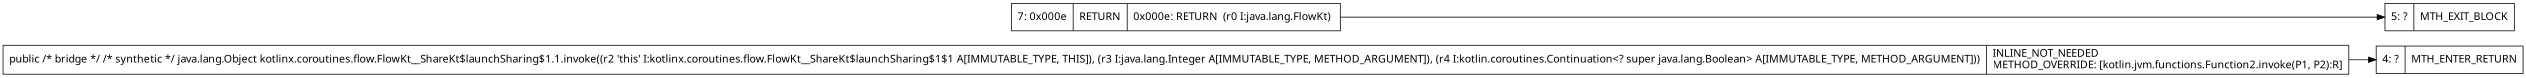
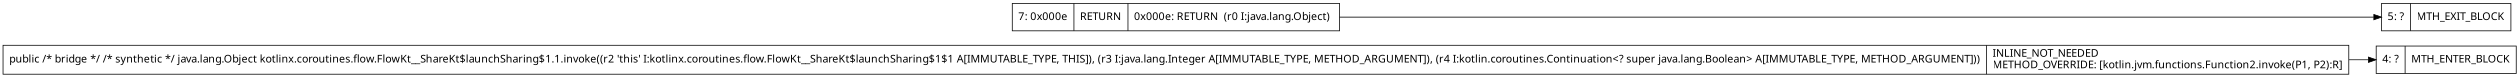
(1234, 17) -> (1234, 17)
(2464, 59) -> (2461, 59)
